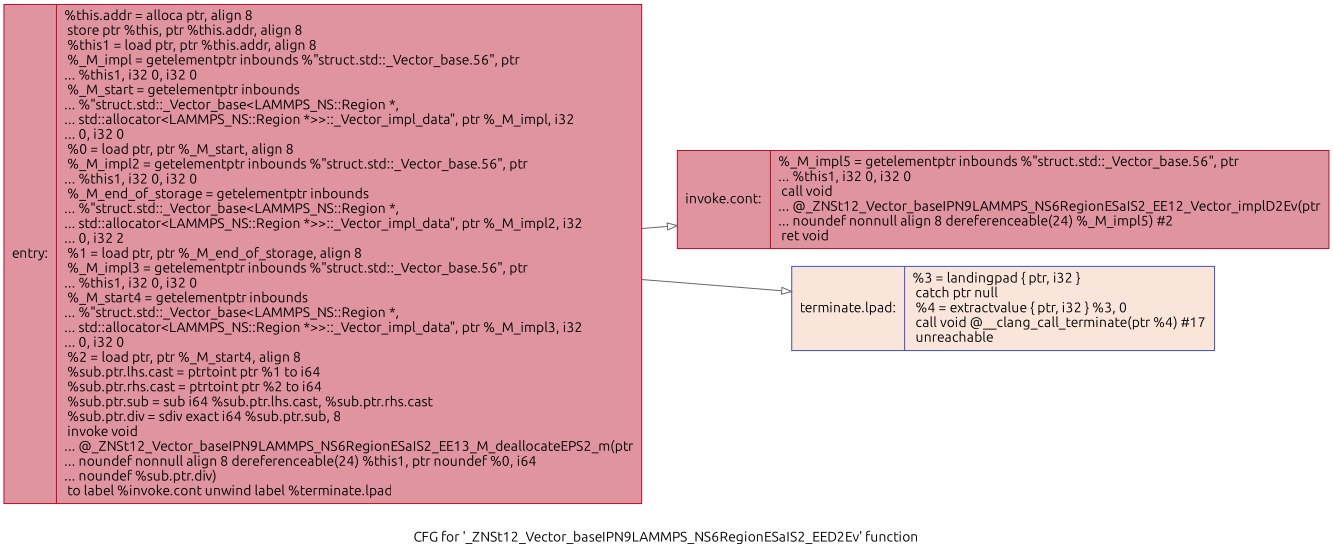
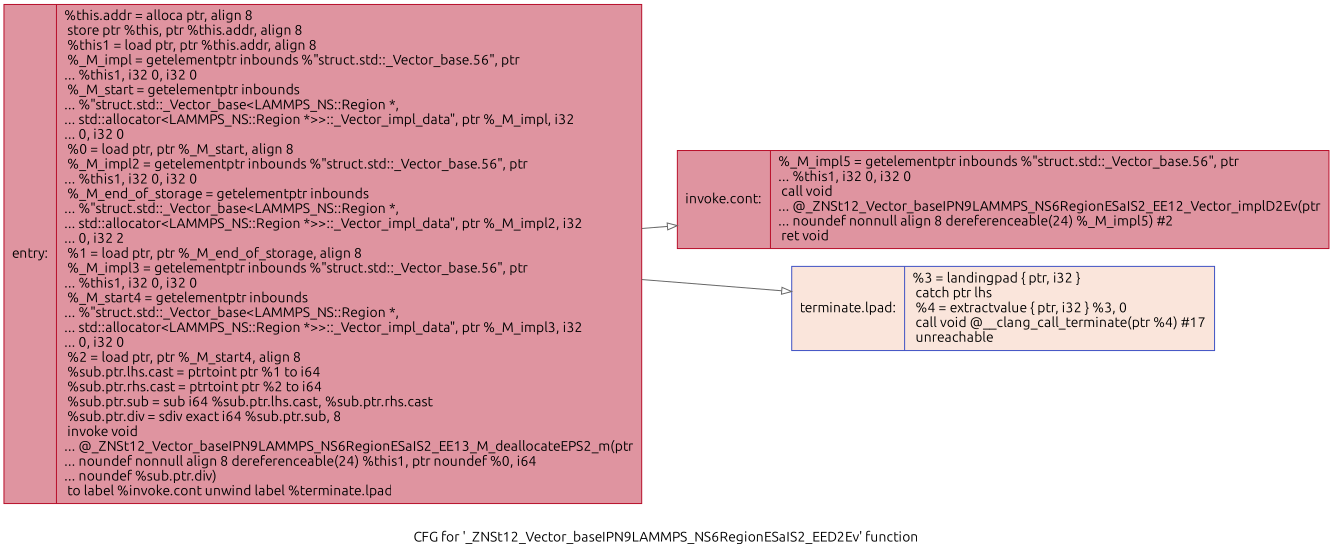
(956, 293) -> (953, 293)
